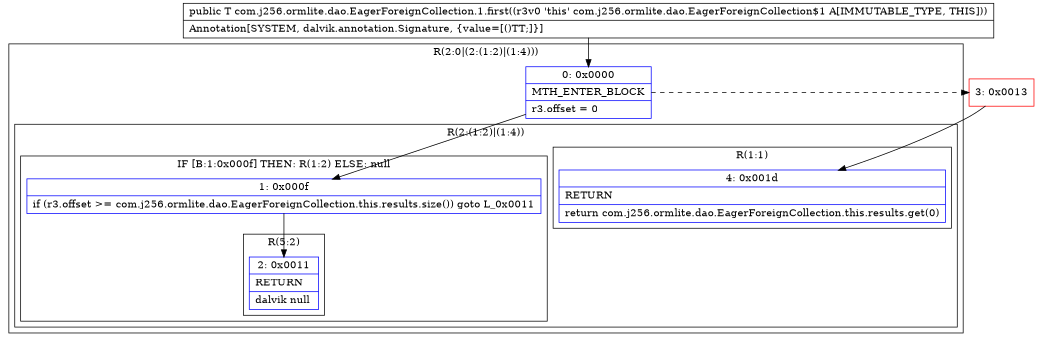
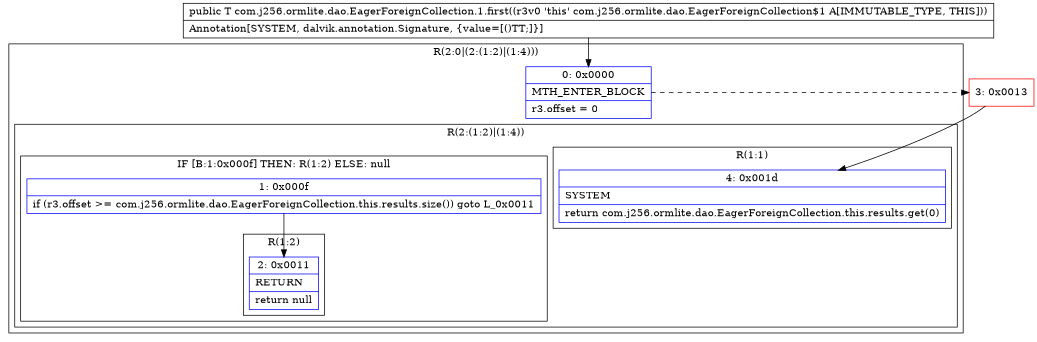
(433, 146) -> none
(589, 195) -> (588, 195)
(284, 243) -> (284, 243)
(283, 300) -> (284, 300)
